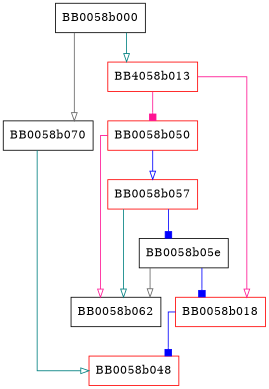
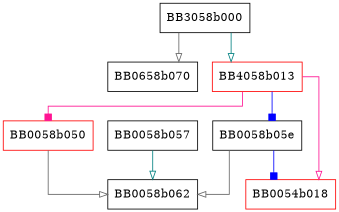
(100, 18) -> (205, 18)
(48, 136) -> (153, 77)
(153, 161) -> none
(153, 194) -> (153, 136)
(100, 209) -> (52, 194)
(168, 220) -> (272, 102)
(220, 312) -> (291, 194)
(134, 371) -> none
